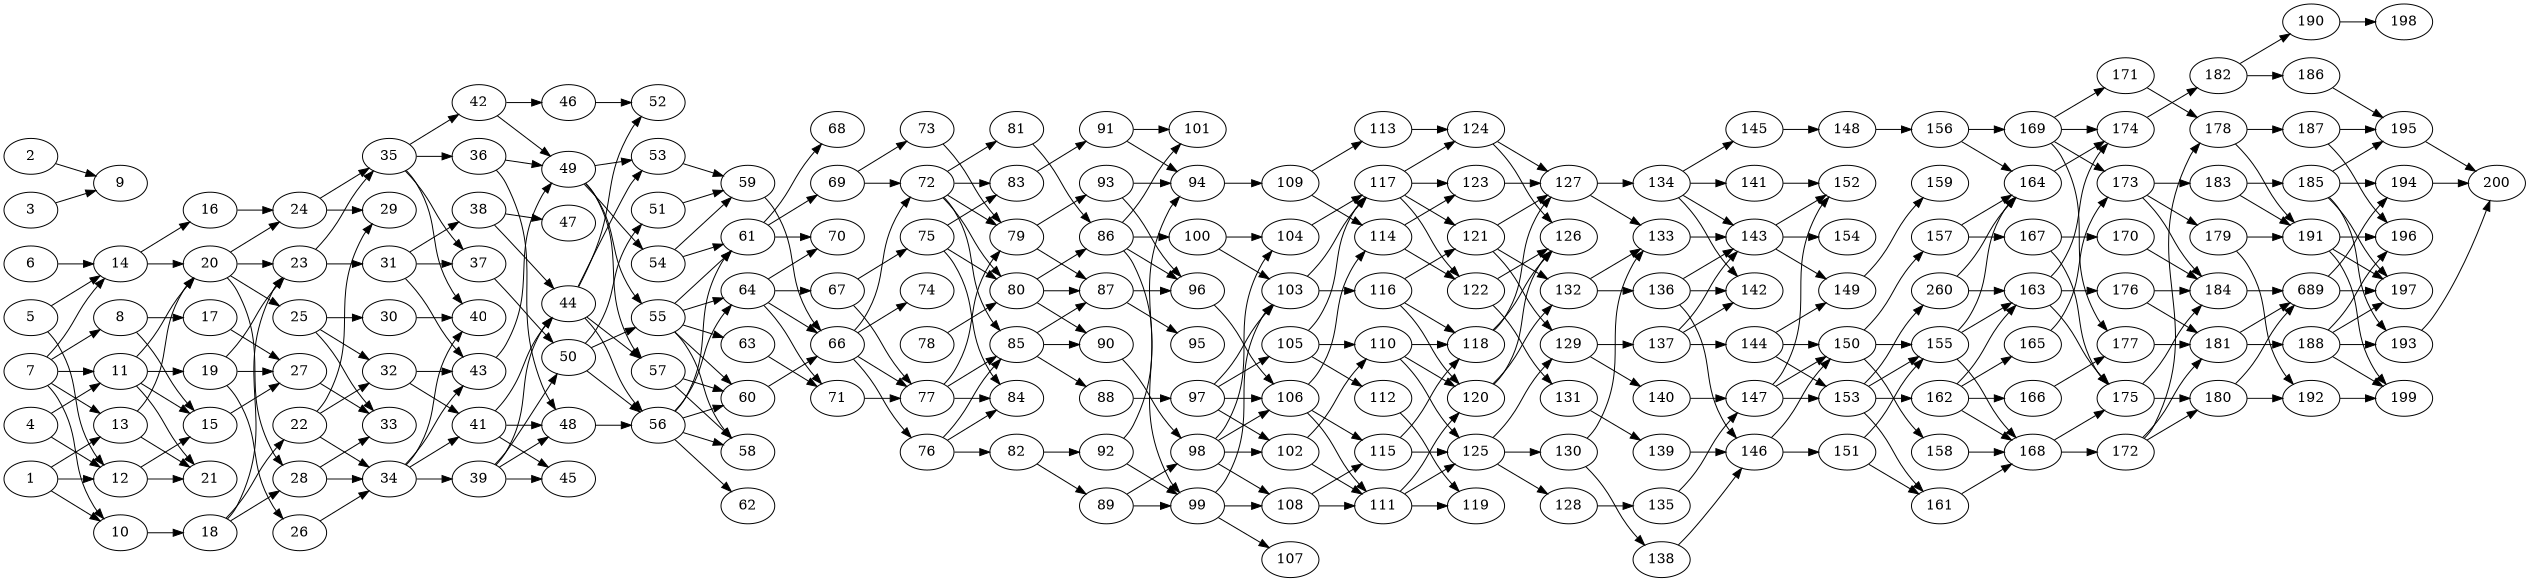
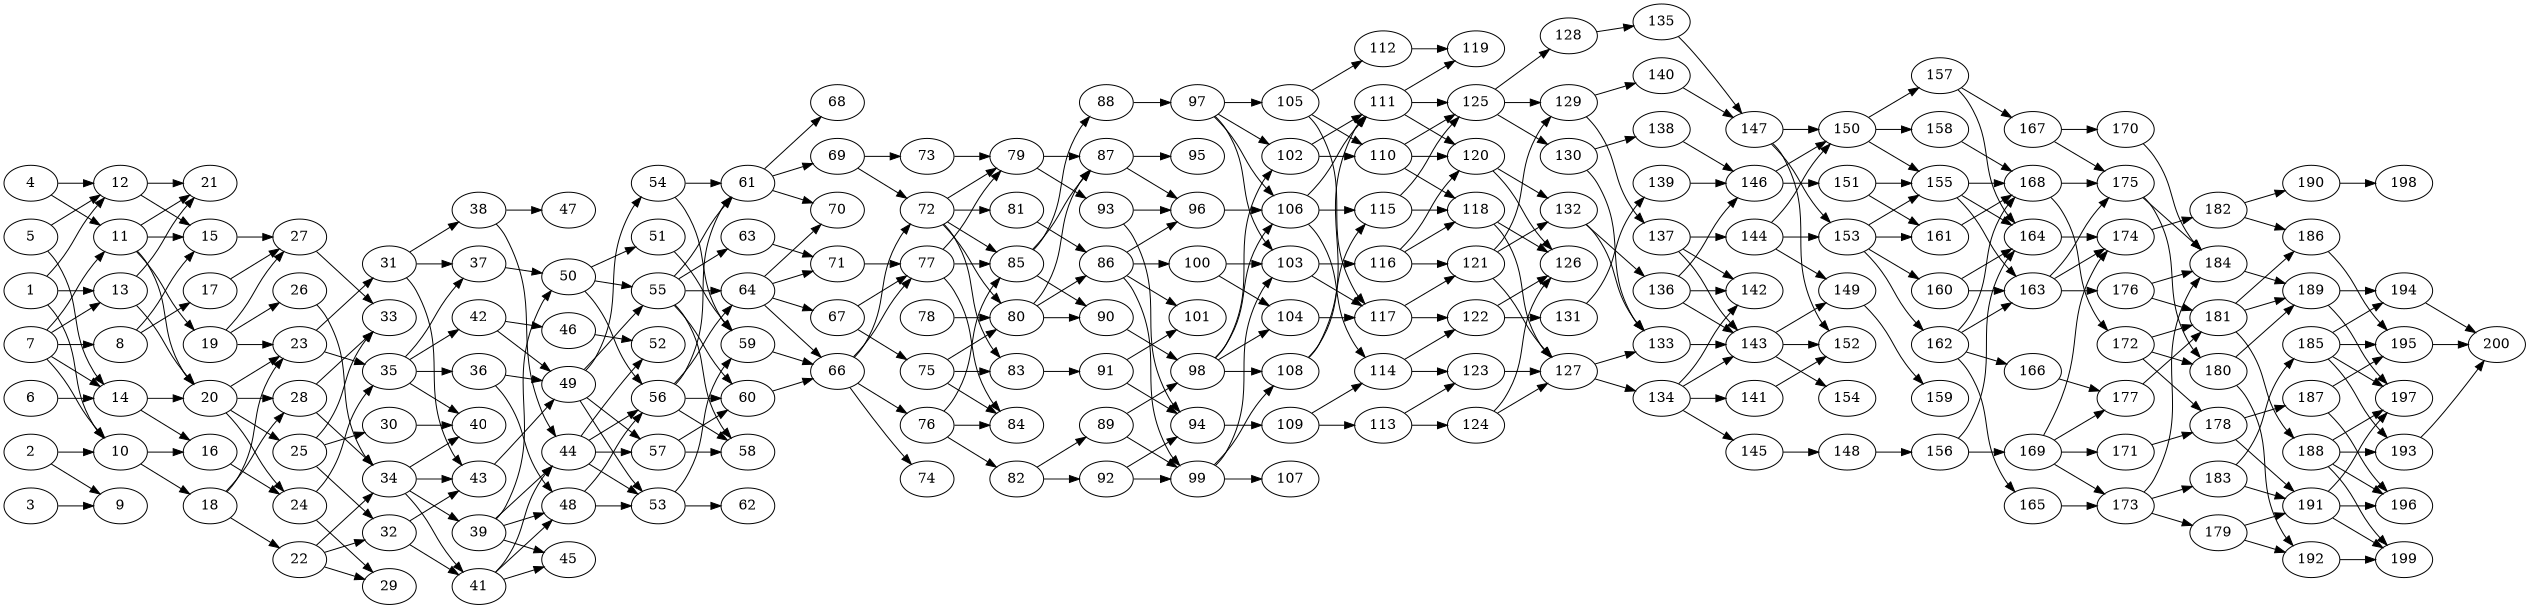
(1425, 159) -> none
(1425, 183) -> (1425, 401)
none -> (2260, 282)
(1940, 291) -> (1940, 291)
(2311, 291) -> (2311, 291)
none -> (71, 452)
none -> (160, 452)
(699, 462) -> (698, 506)
none -> (609, 506)
